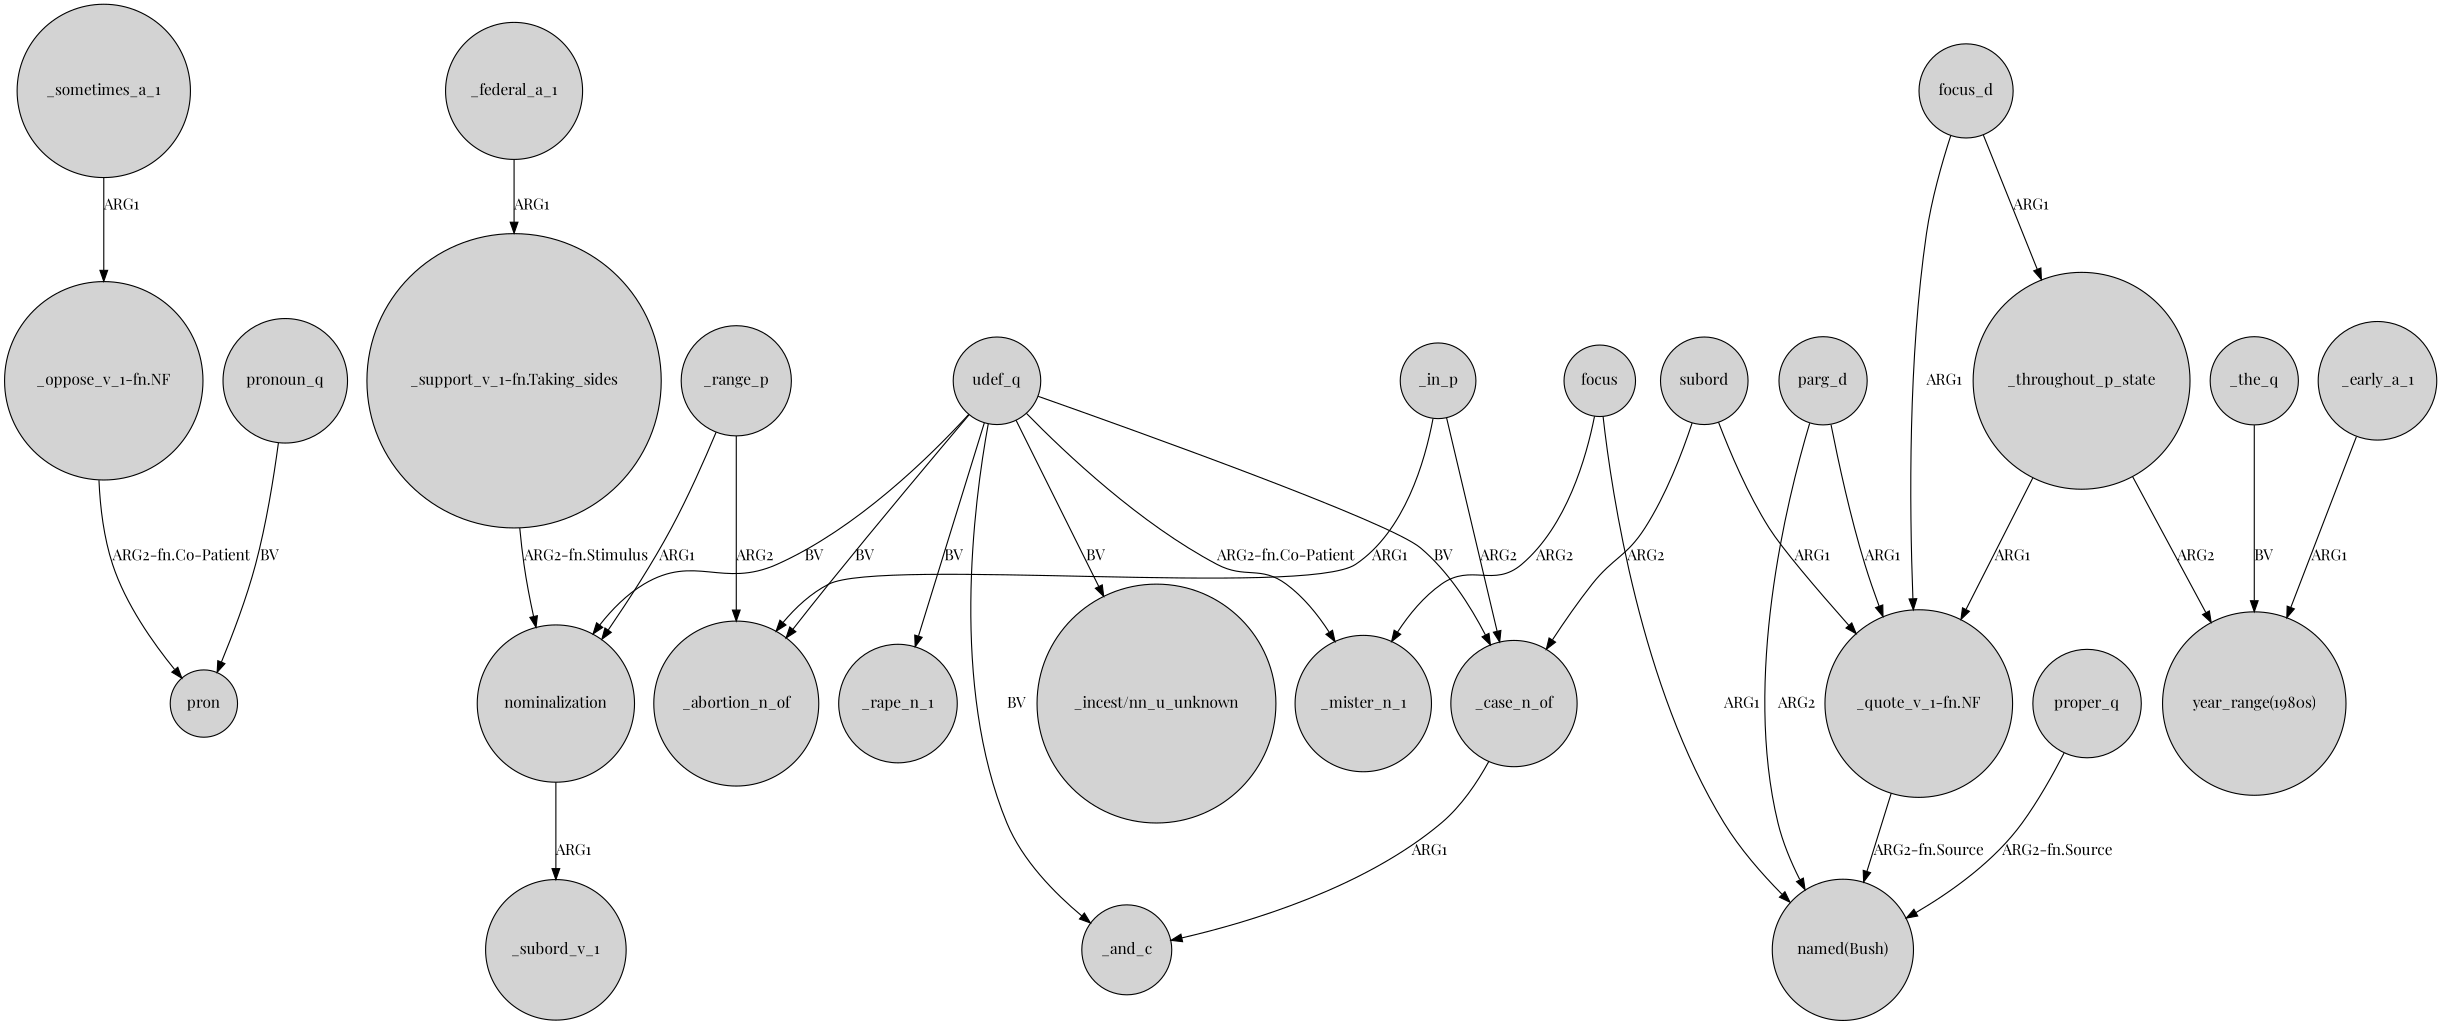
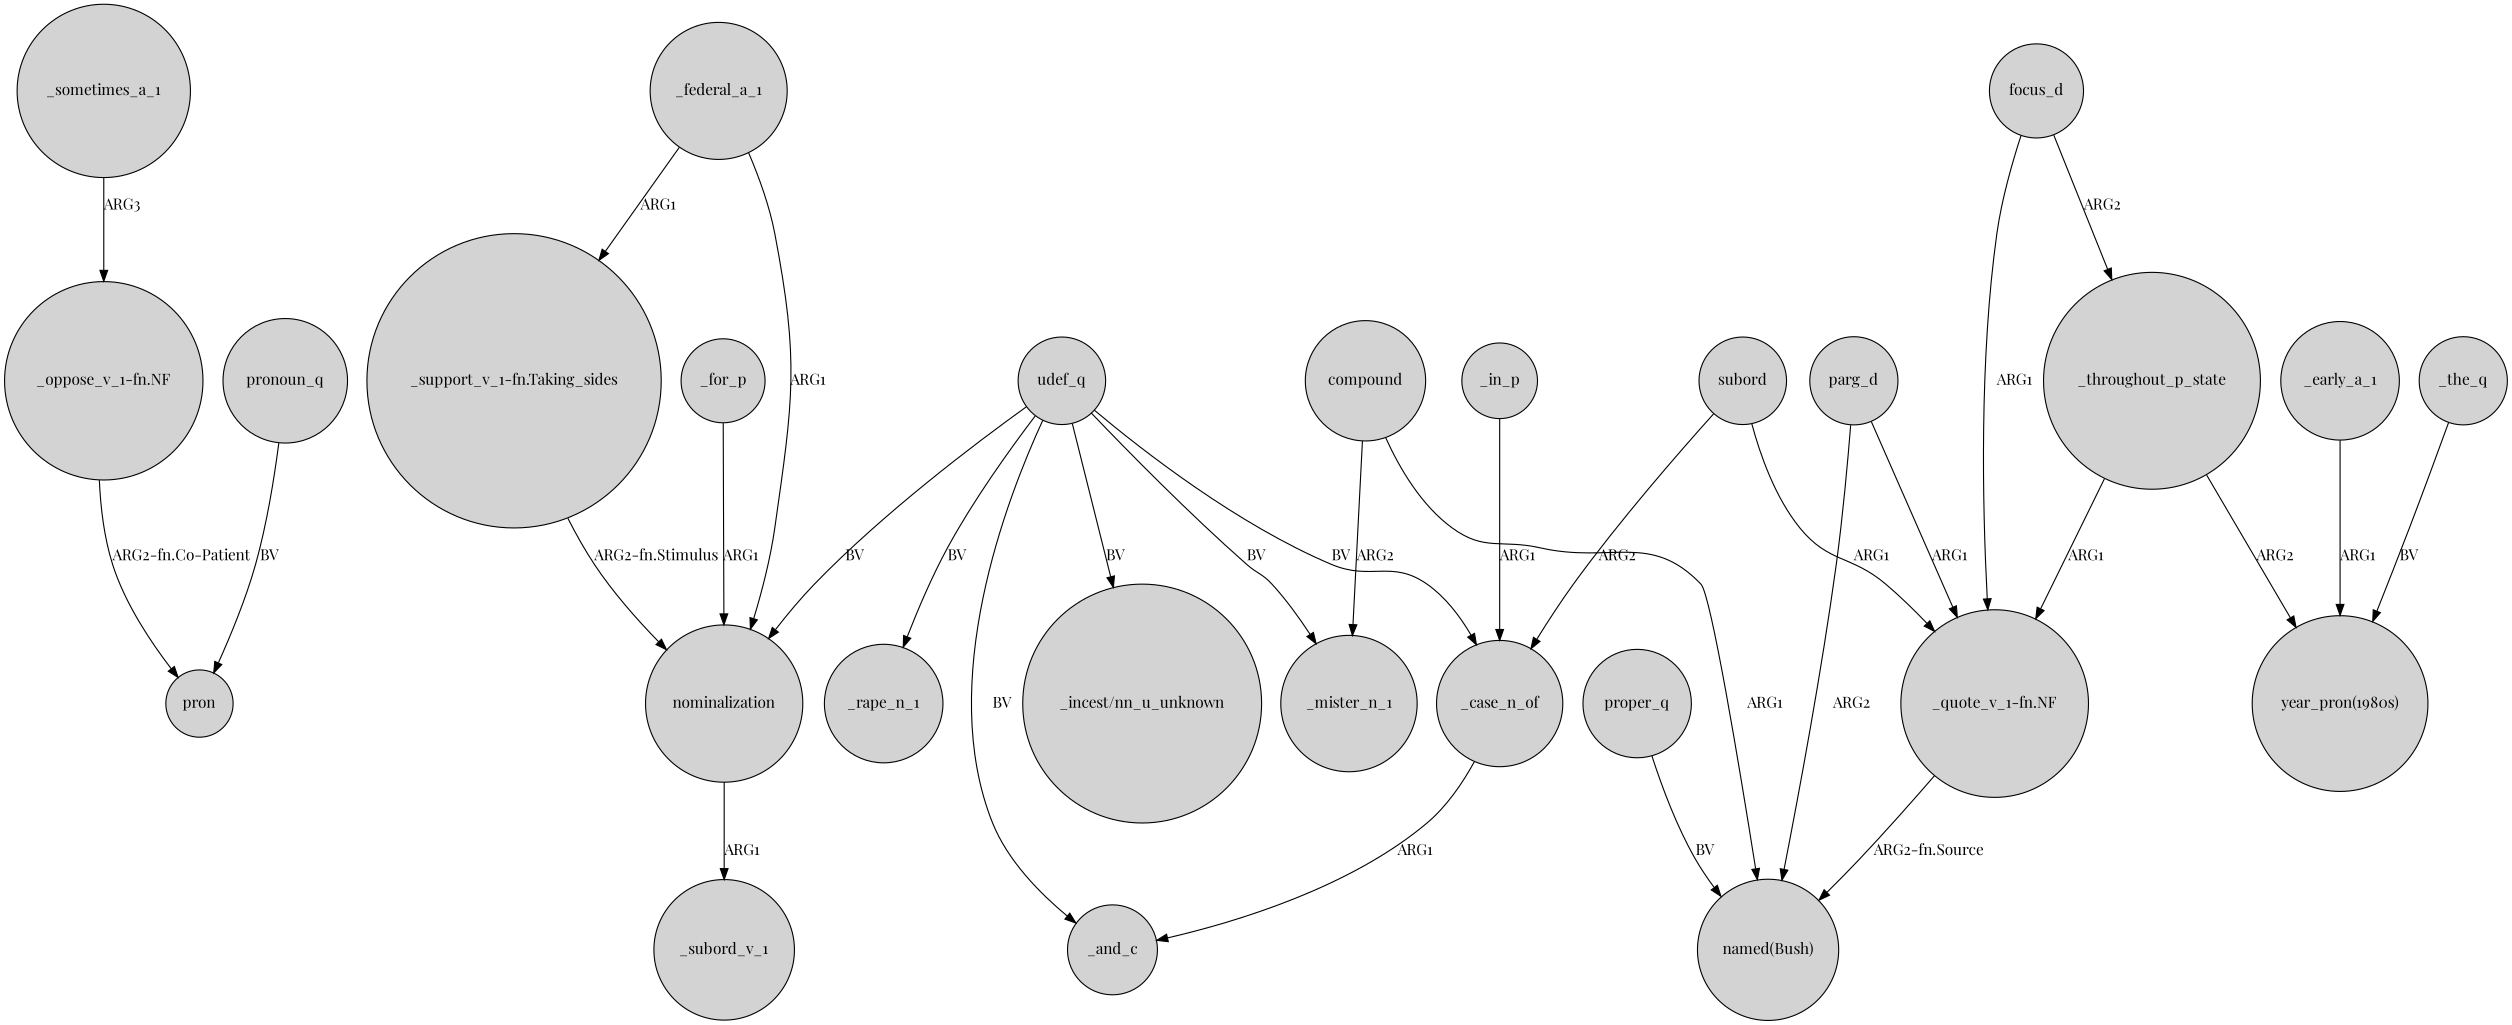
(122, 205) -> (122, 205)
(2031, 205) -> (2102, 205)
(736, 381) -> (723, 381)
(1600, 381) -> (1365, 381)
none -> (791, 385)
(1286, 556) -> (1257, 556)
(1499, 556) -> (1518, 556)
(736, 704) -> none
(2254, 704) -> (2340, 704)
(2057, 851) -> (1705, 851)
